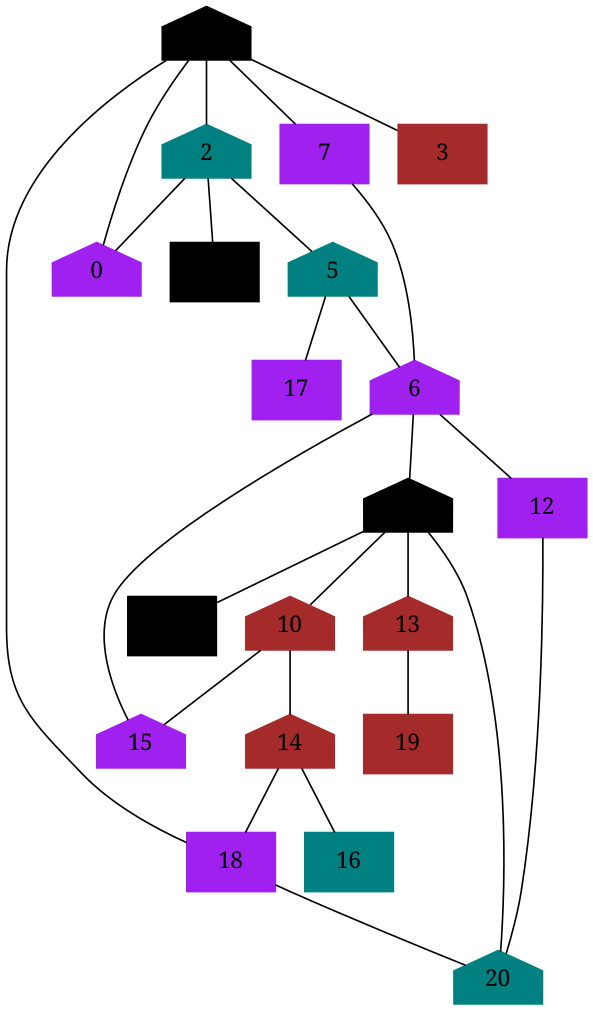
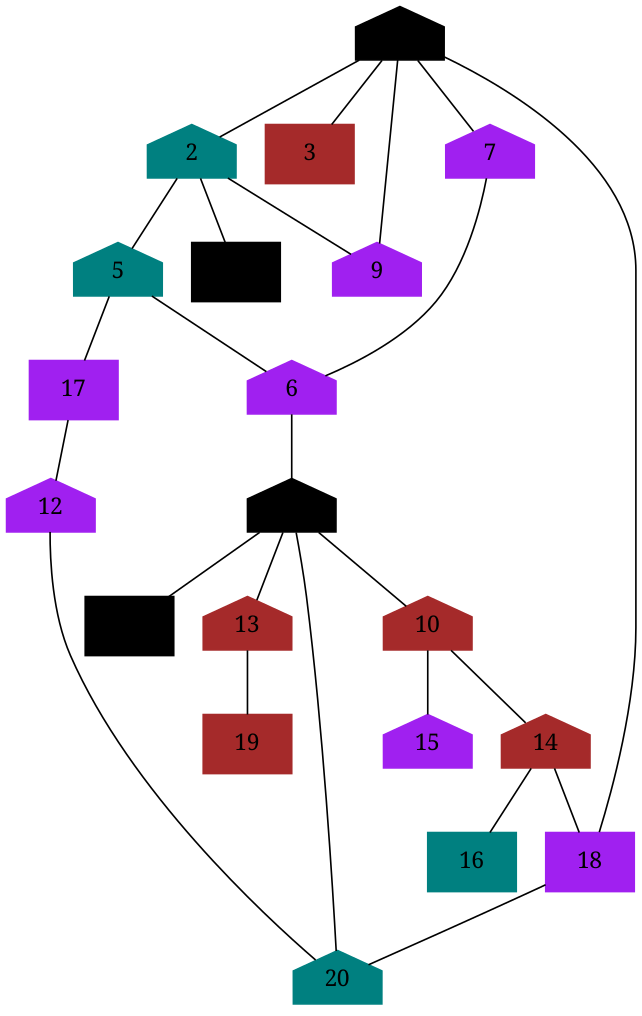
(324, 154) -> (490, 154)
(97, 272) -> (377, 272)
(476, 446) -> (62, 450)
(542, 508) -> (51, 508)
(181, 531) -> none
